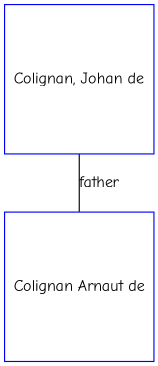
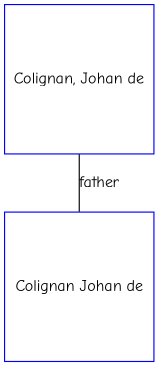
(79, 287) -> (79, 287)
